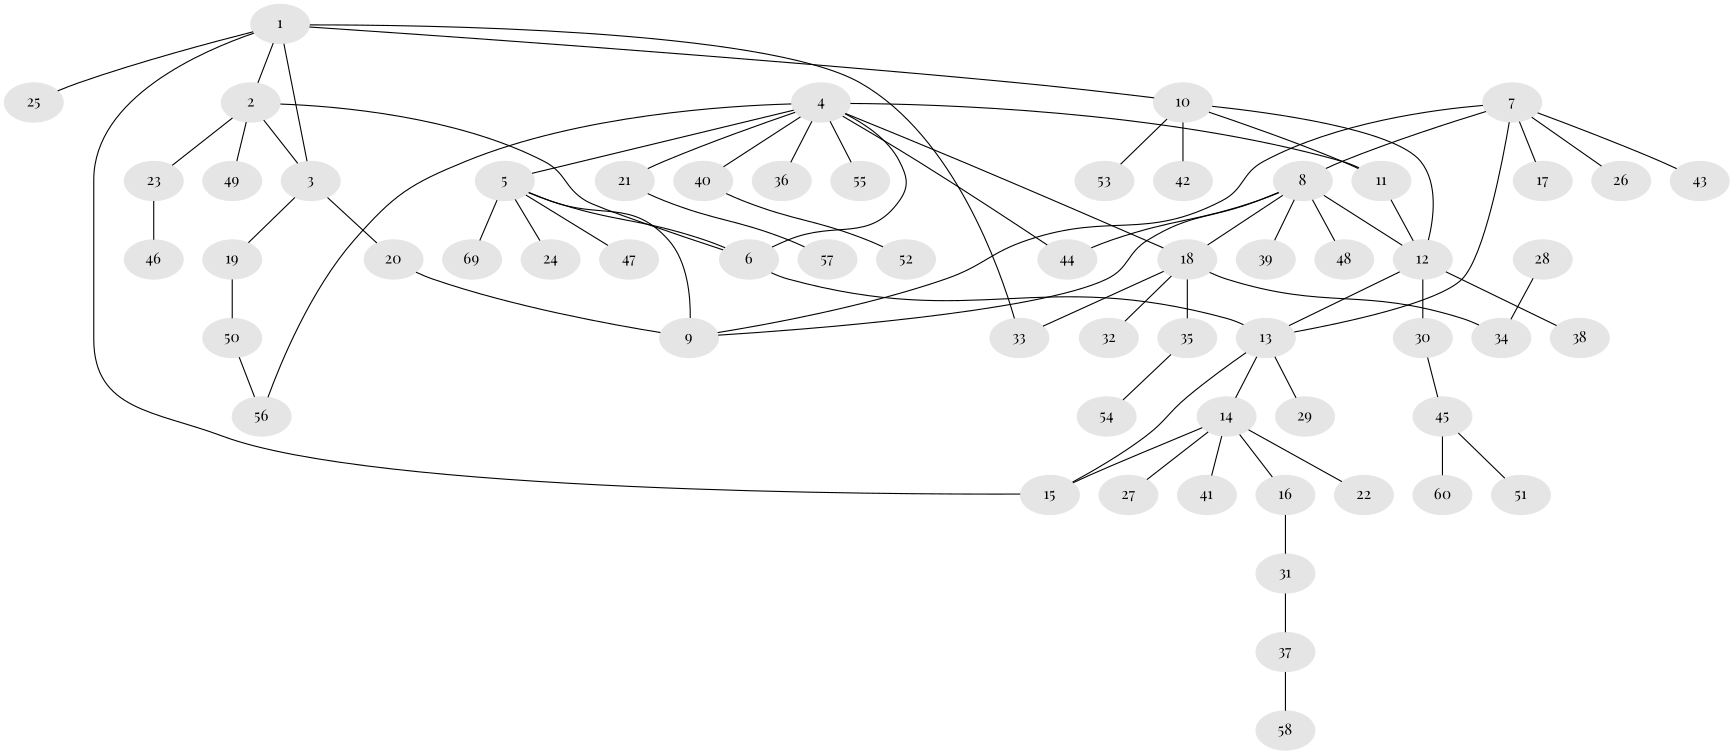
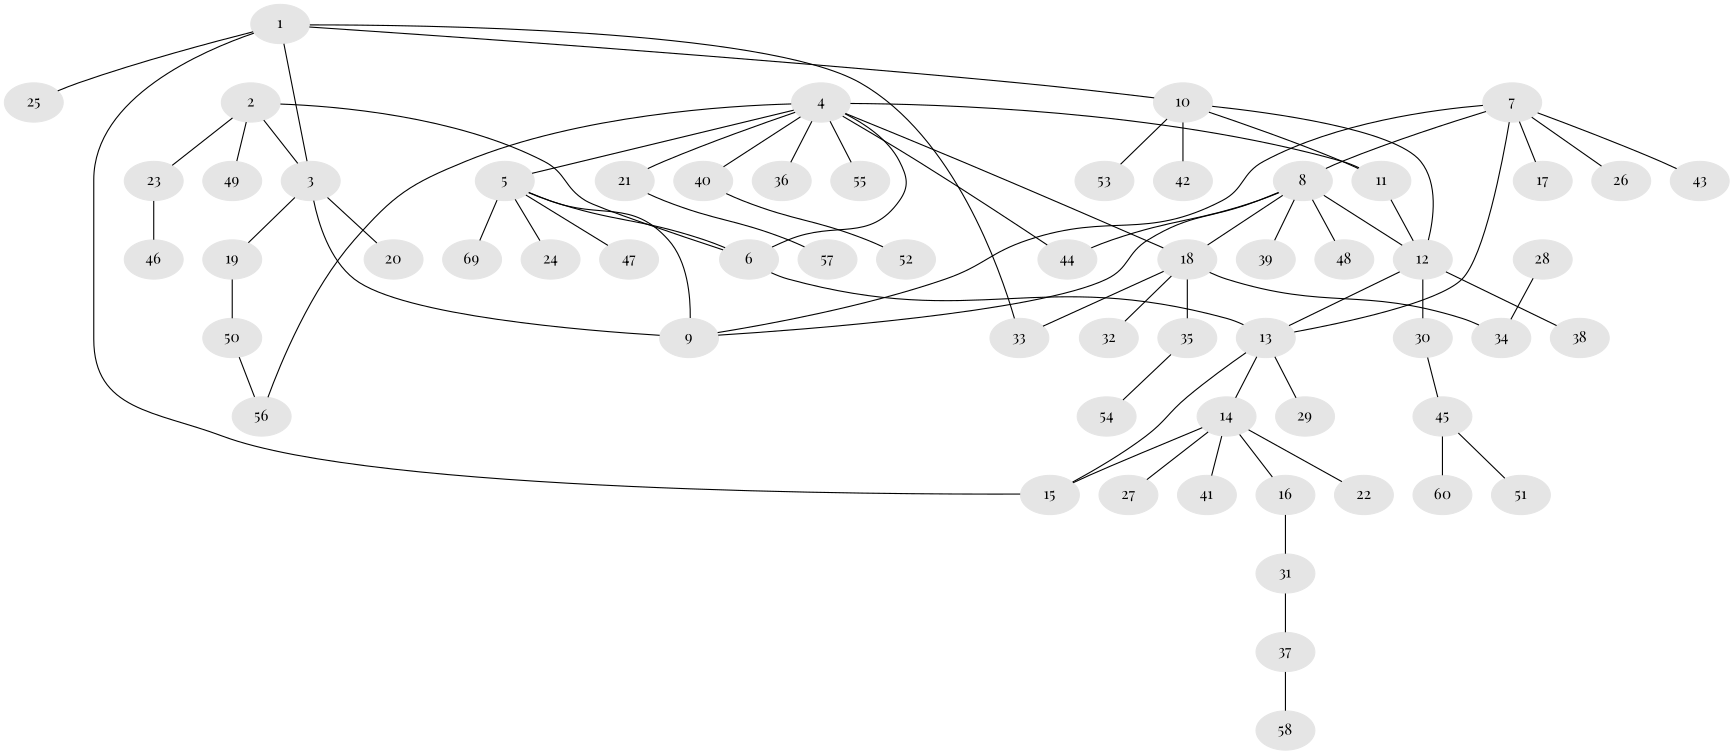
(266, 63) -> none
(537, 308) -> (460, 313)
